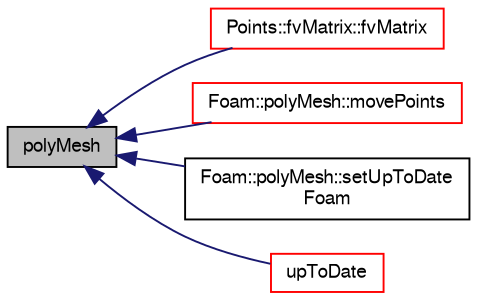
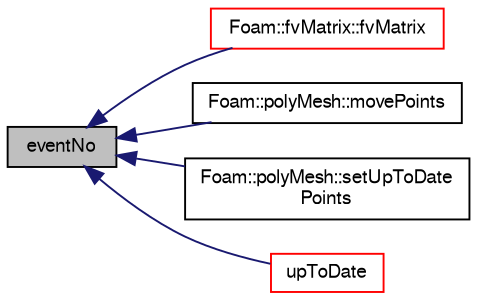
(327, 29) -> (327, 29)
(327, 103) -> (327, 103)
(62, 147) -> (62, 147)
(327, 189) -> (327, 189)
